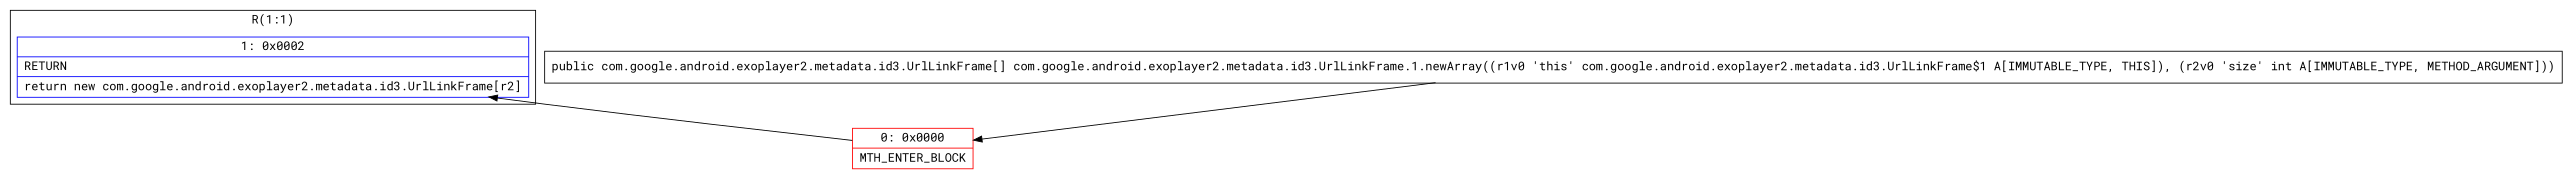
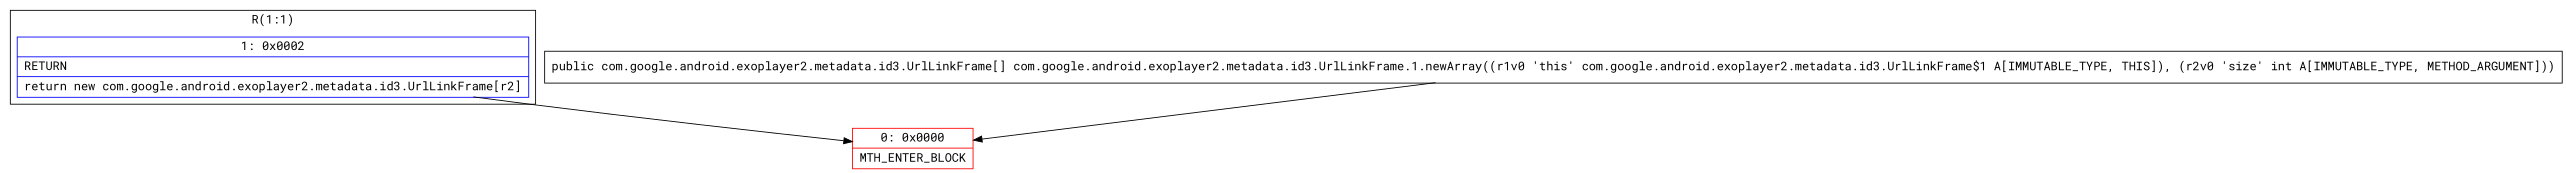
(675, 120) -> (658, 120)
